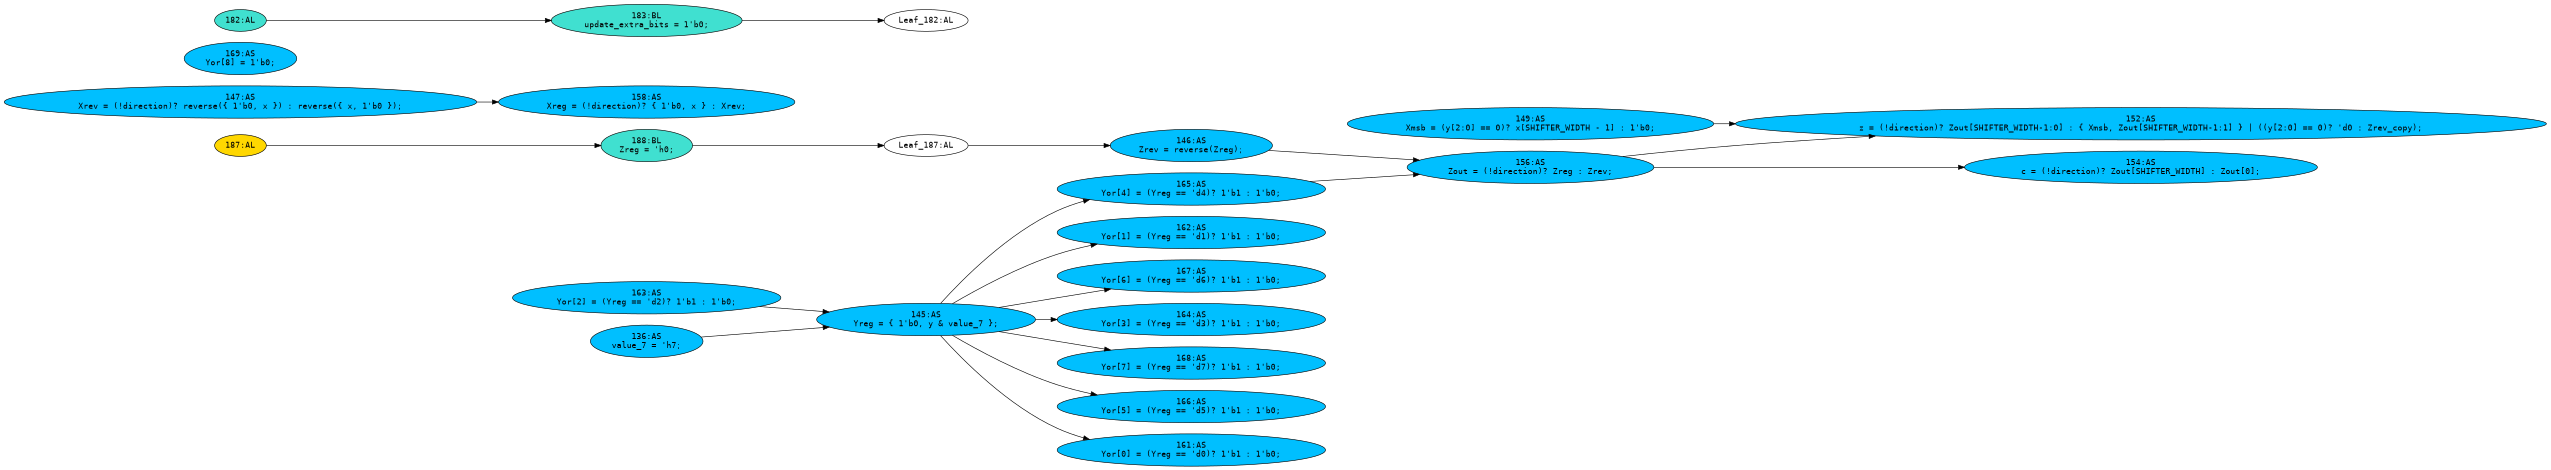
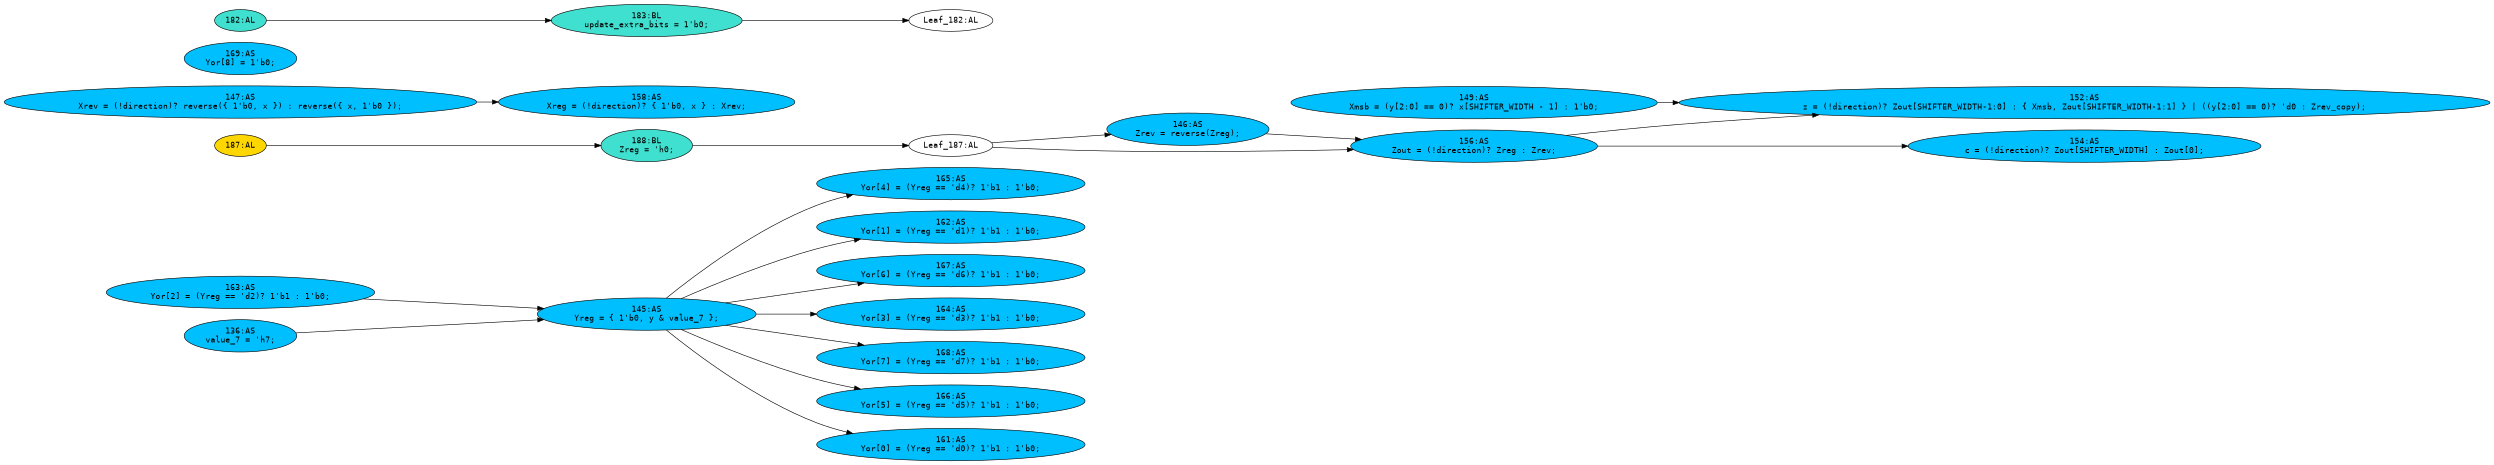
(1362, 178) -> (1170, 152)
